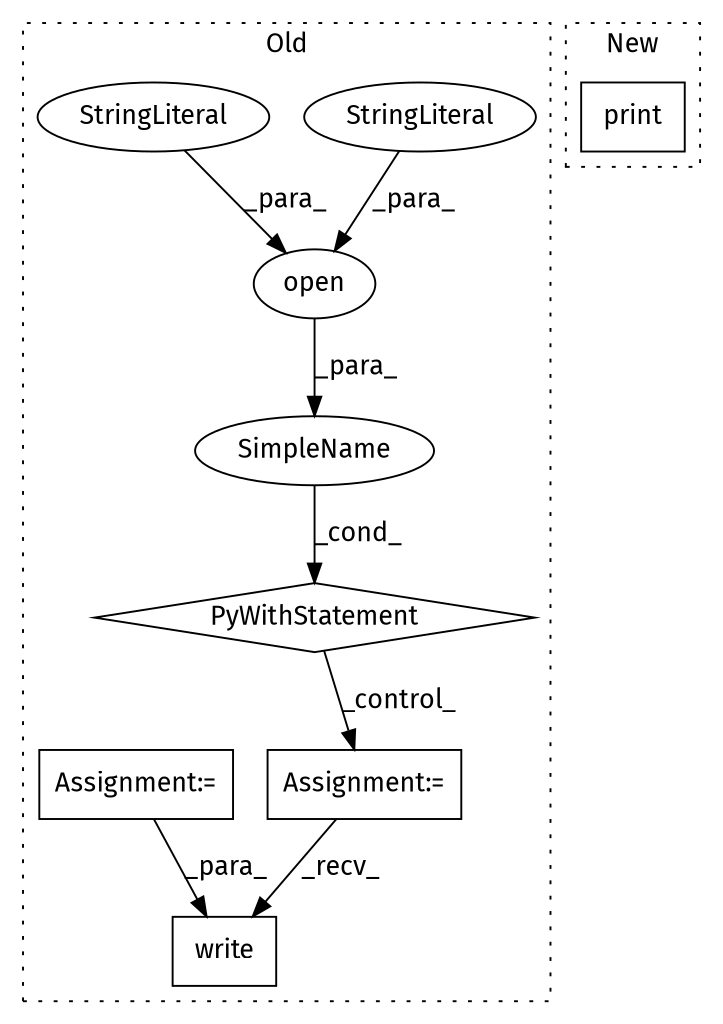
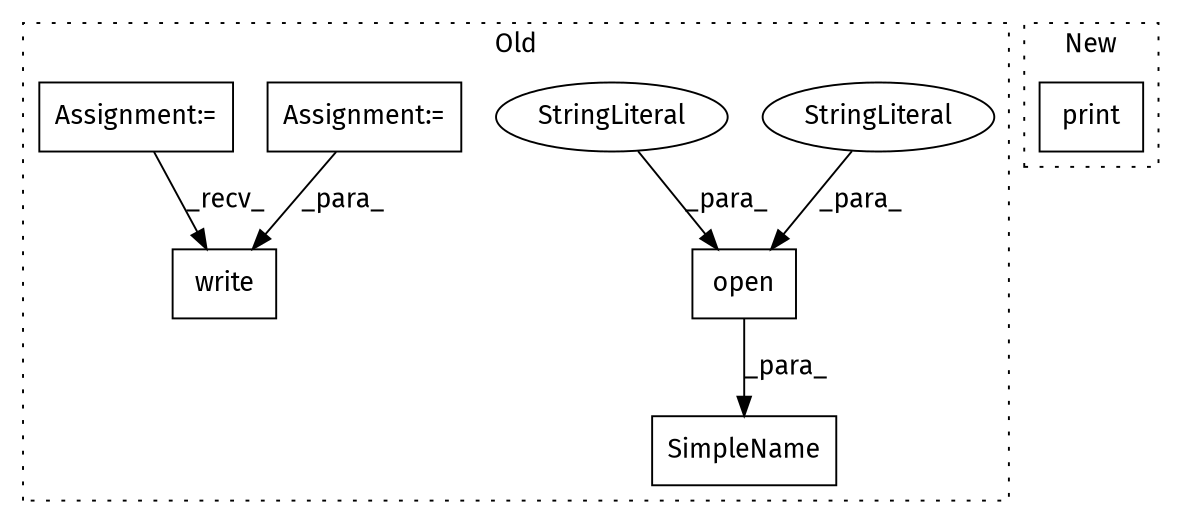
(315, 284) -> (744, 284)
(315, 451) -> (744, 451)
(315, 618) -> none
